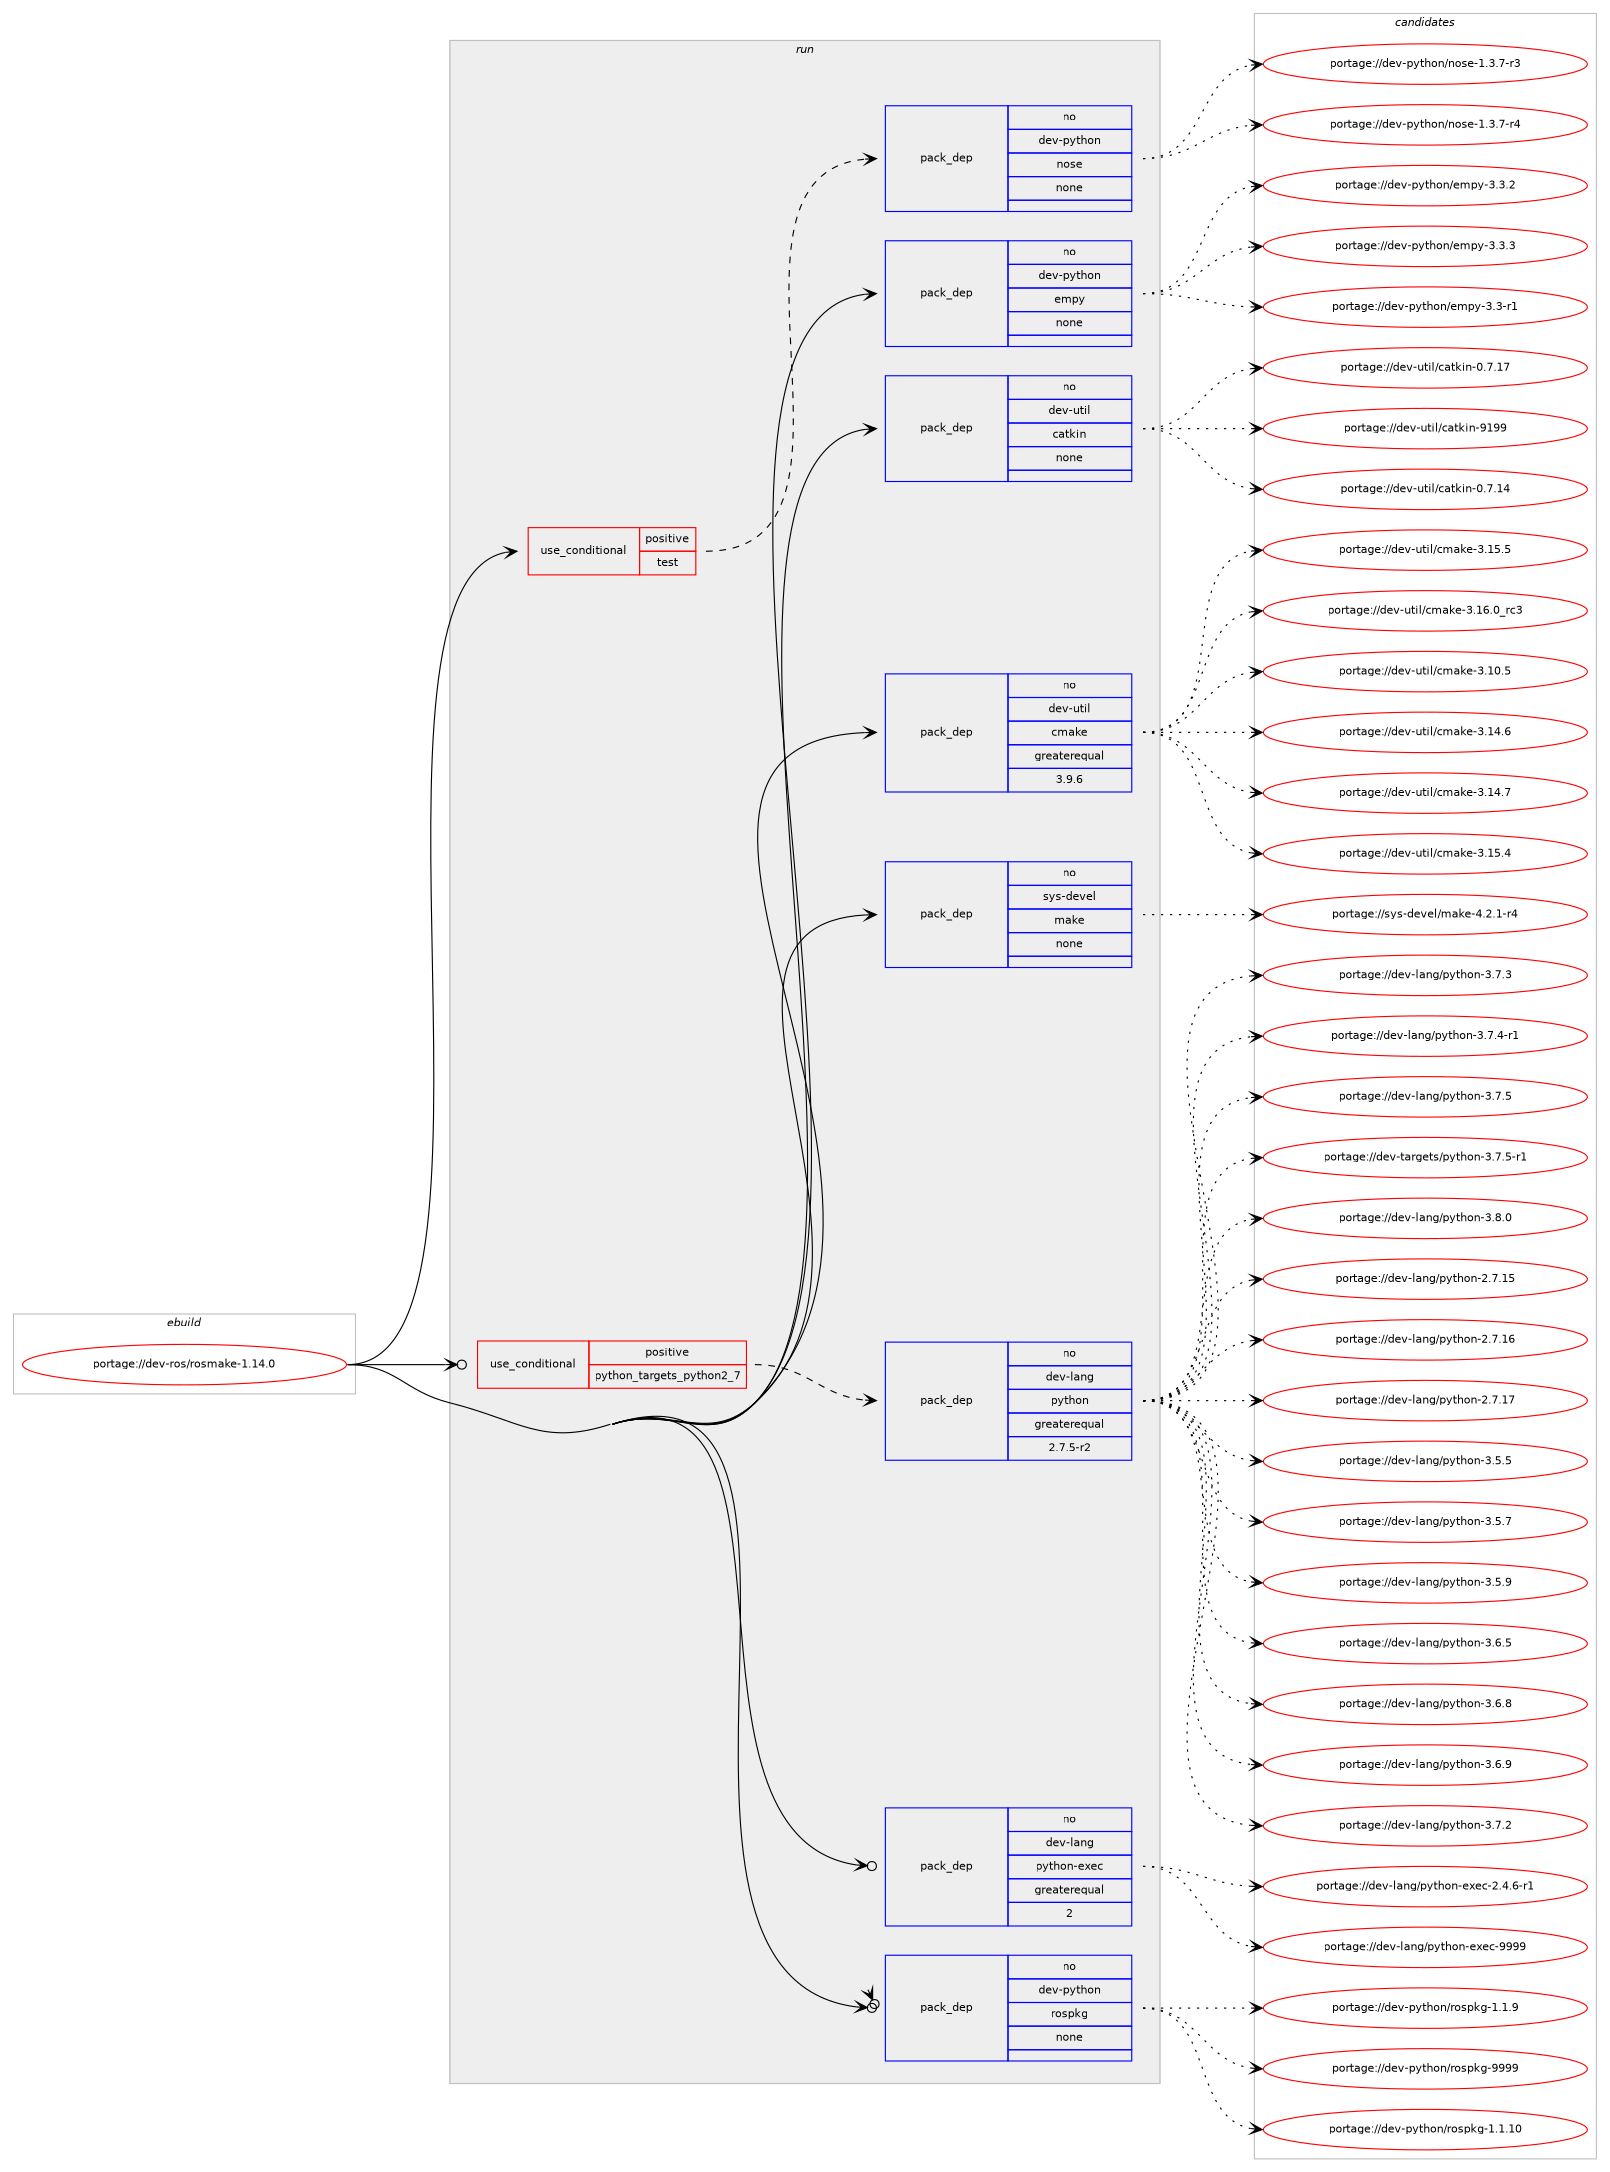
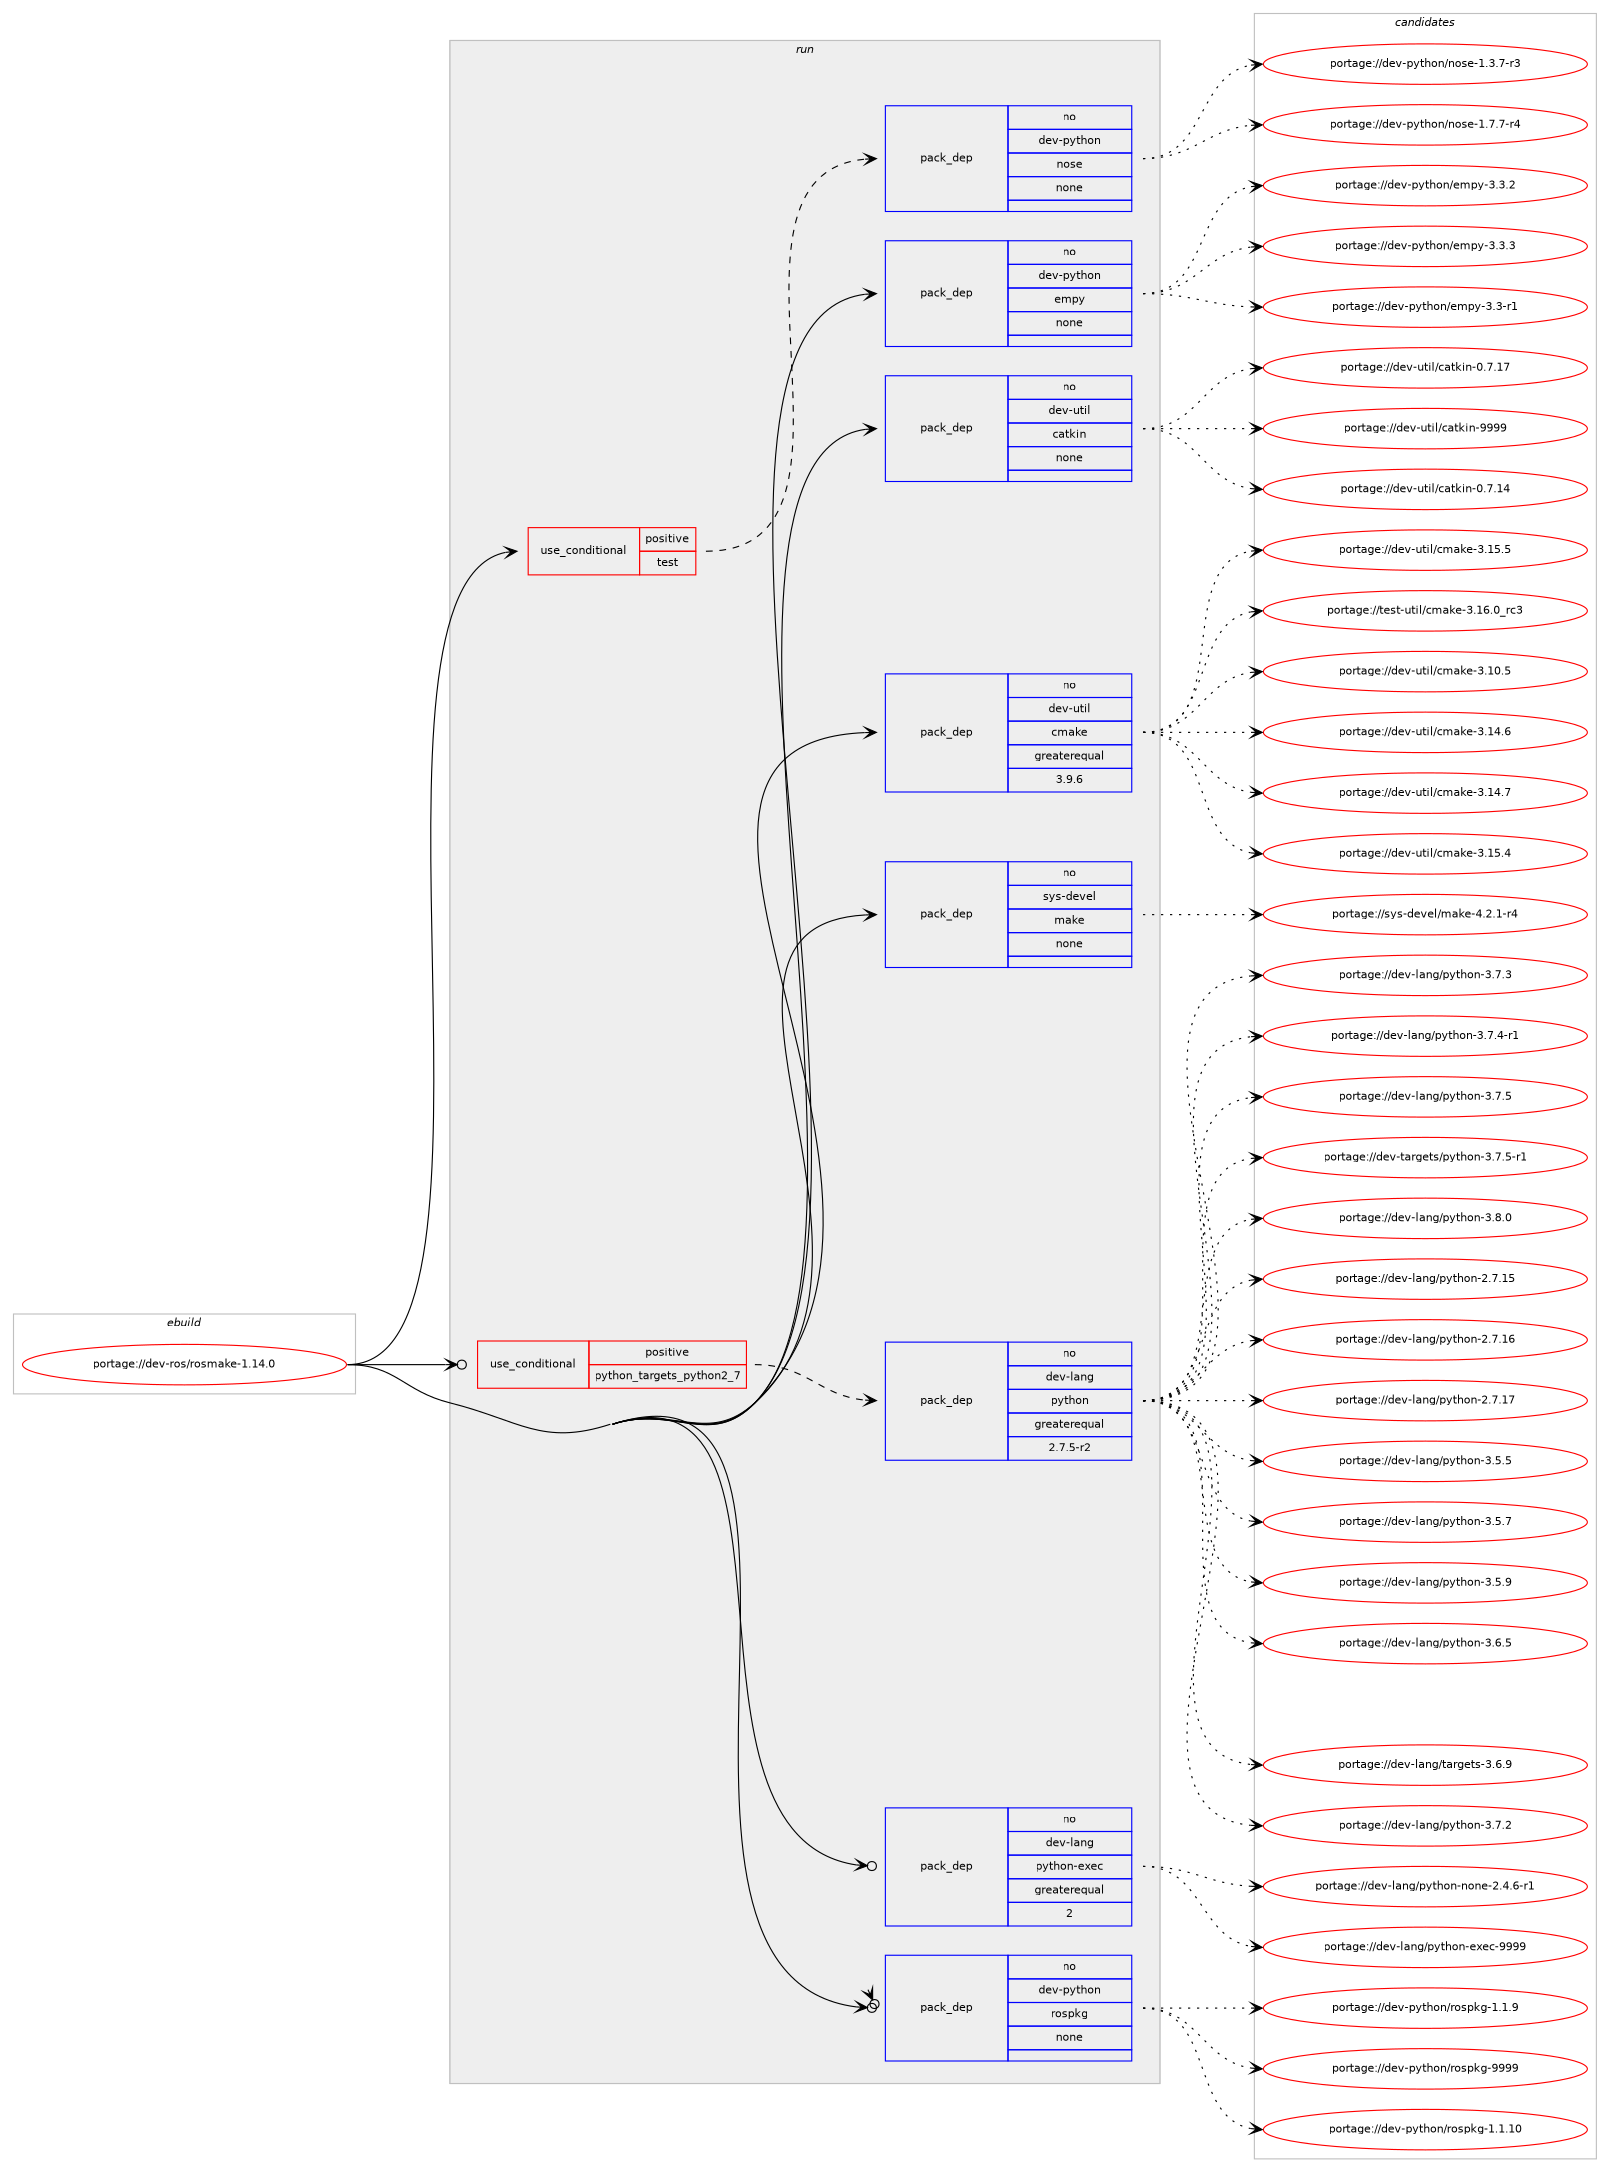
(1425, 125) -> (1425, 125)
(1425, 429) -> (1425, 429)
(1425, 611) -> (1425, 611)
(1425, 1704) -> none
(1425, 1765) -> (1425, 1765)
(1425, 1887) -> (1425, 1887)
